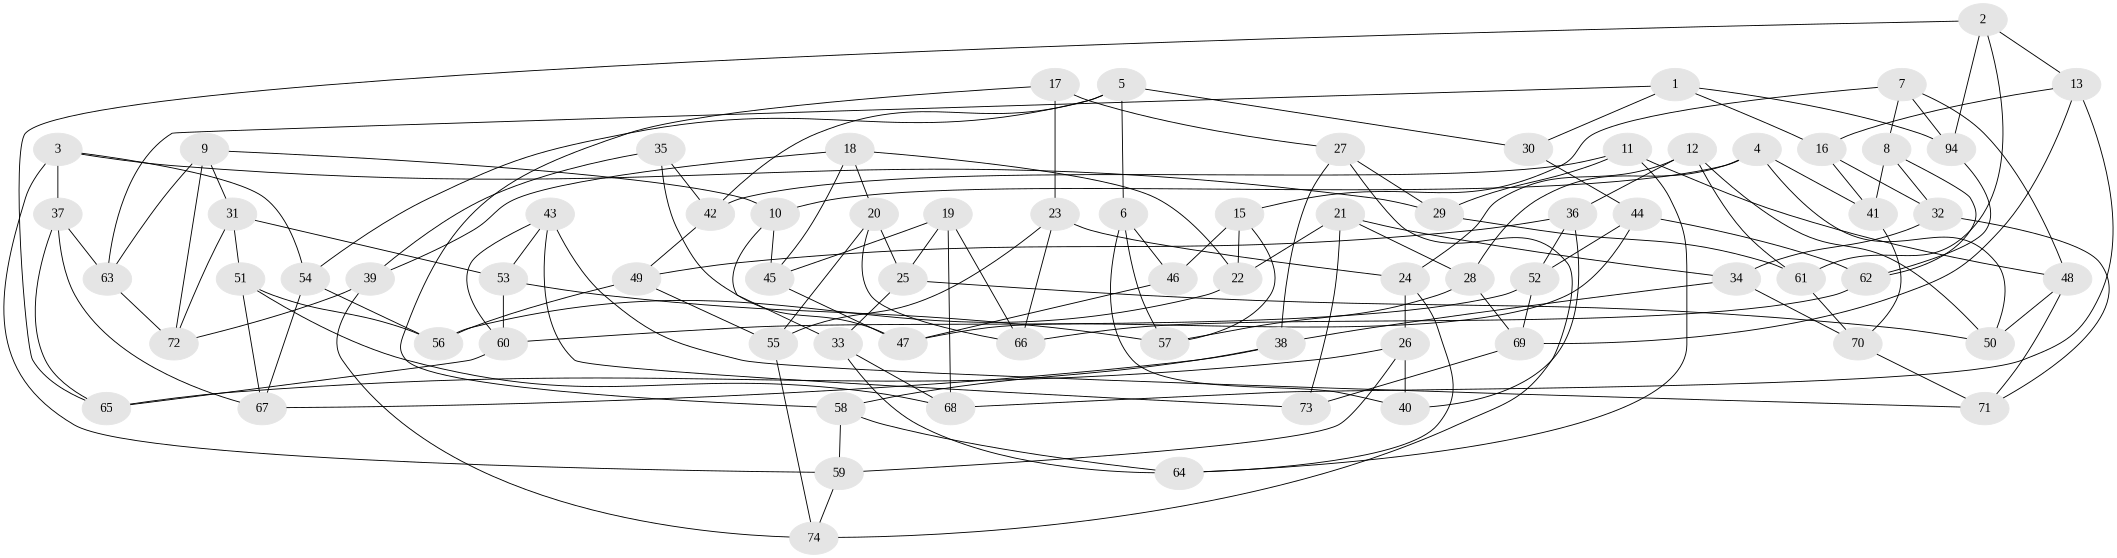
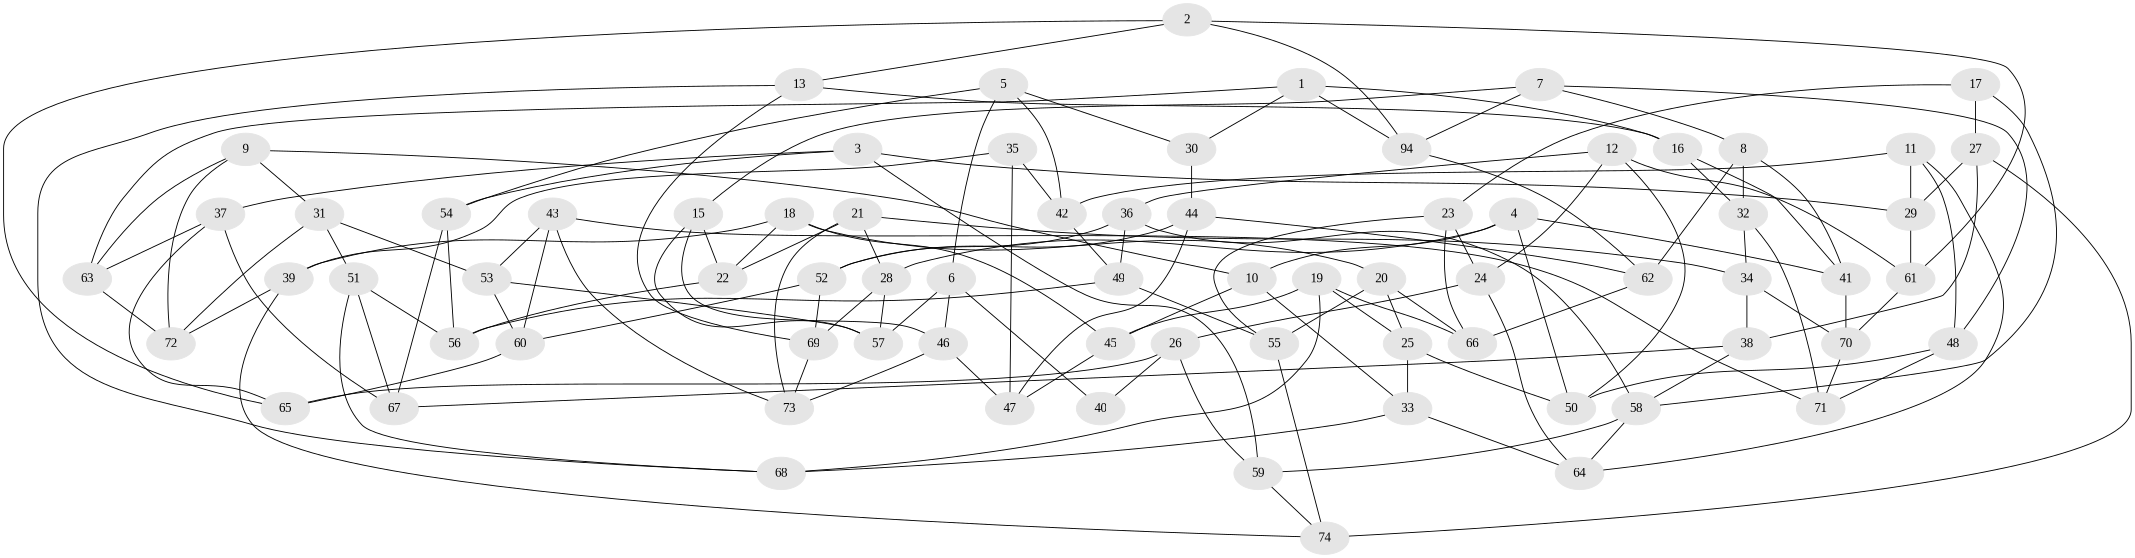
(1532, 376) -> (1419, 233)
none -> (870, 377)
